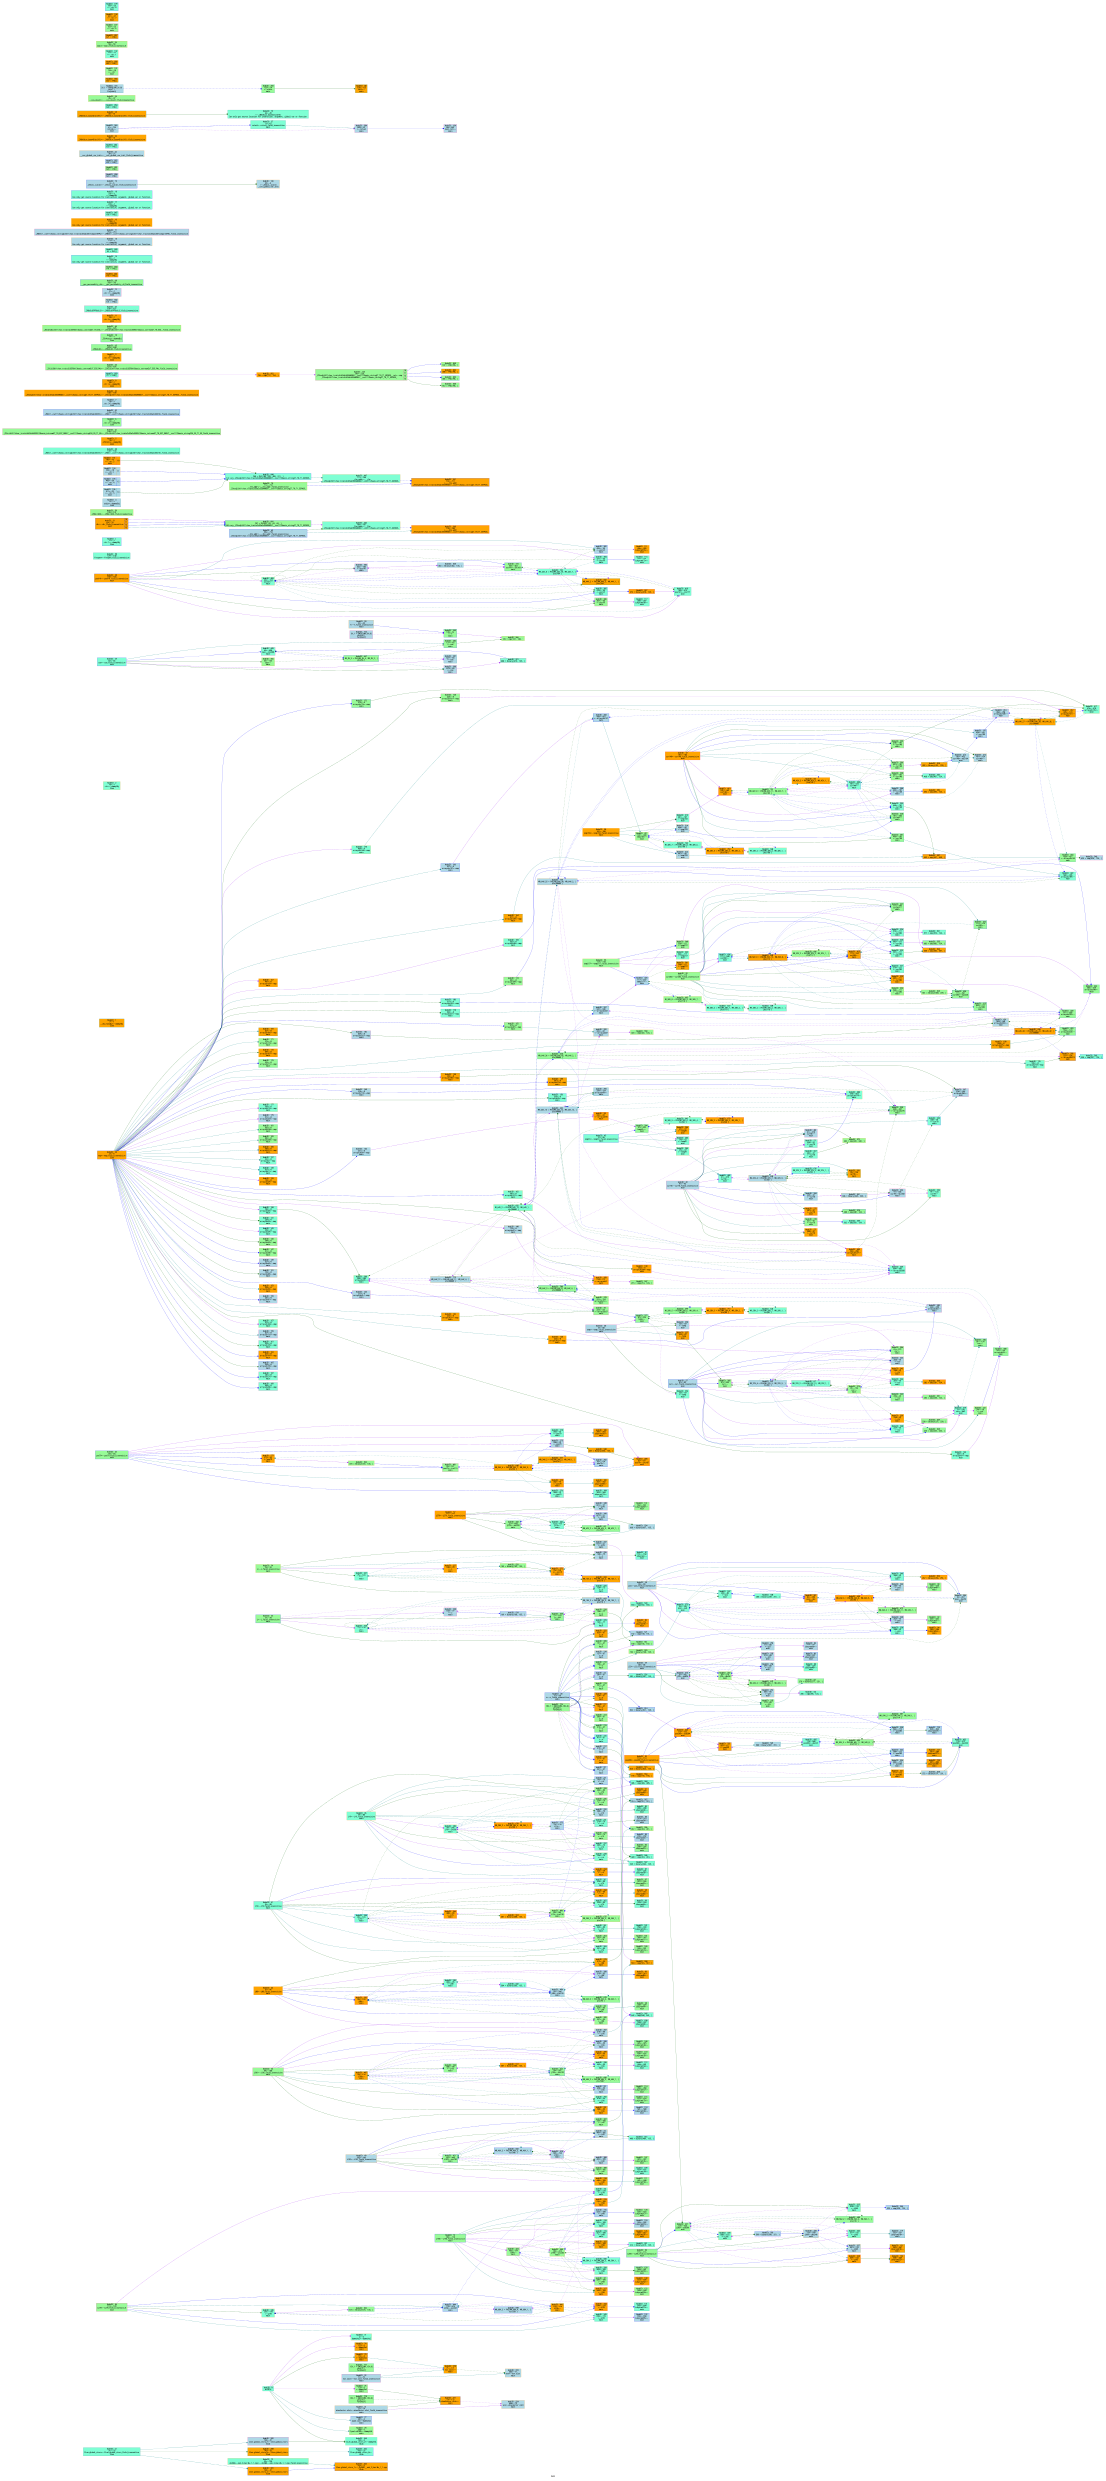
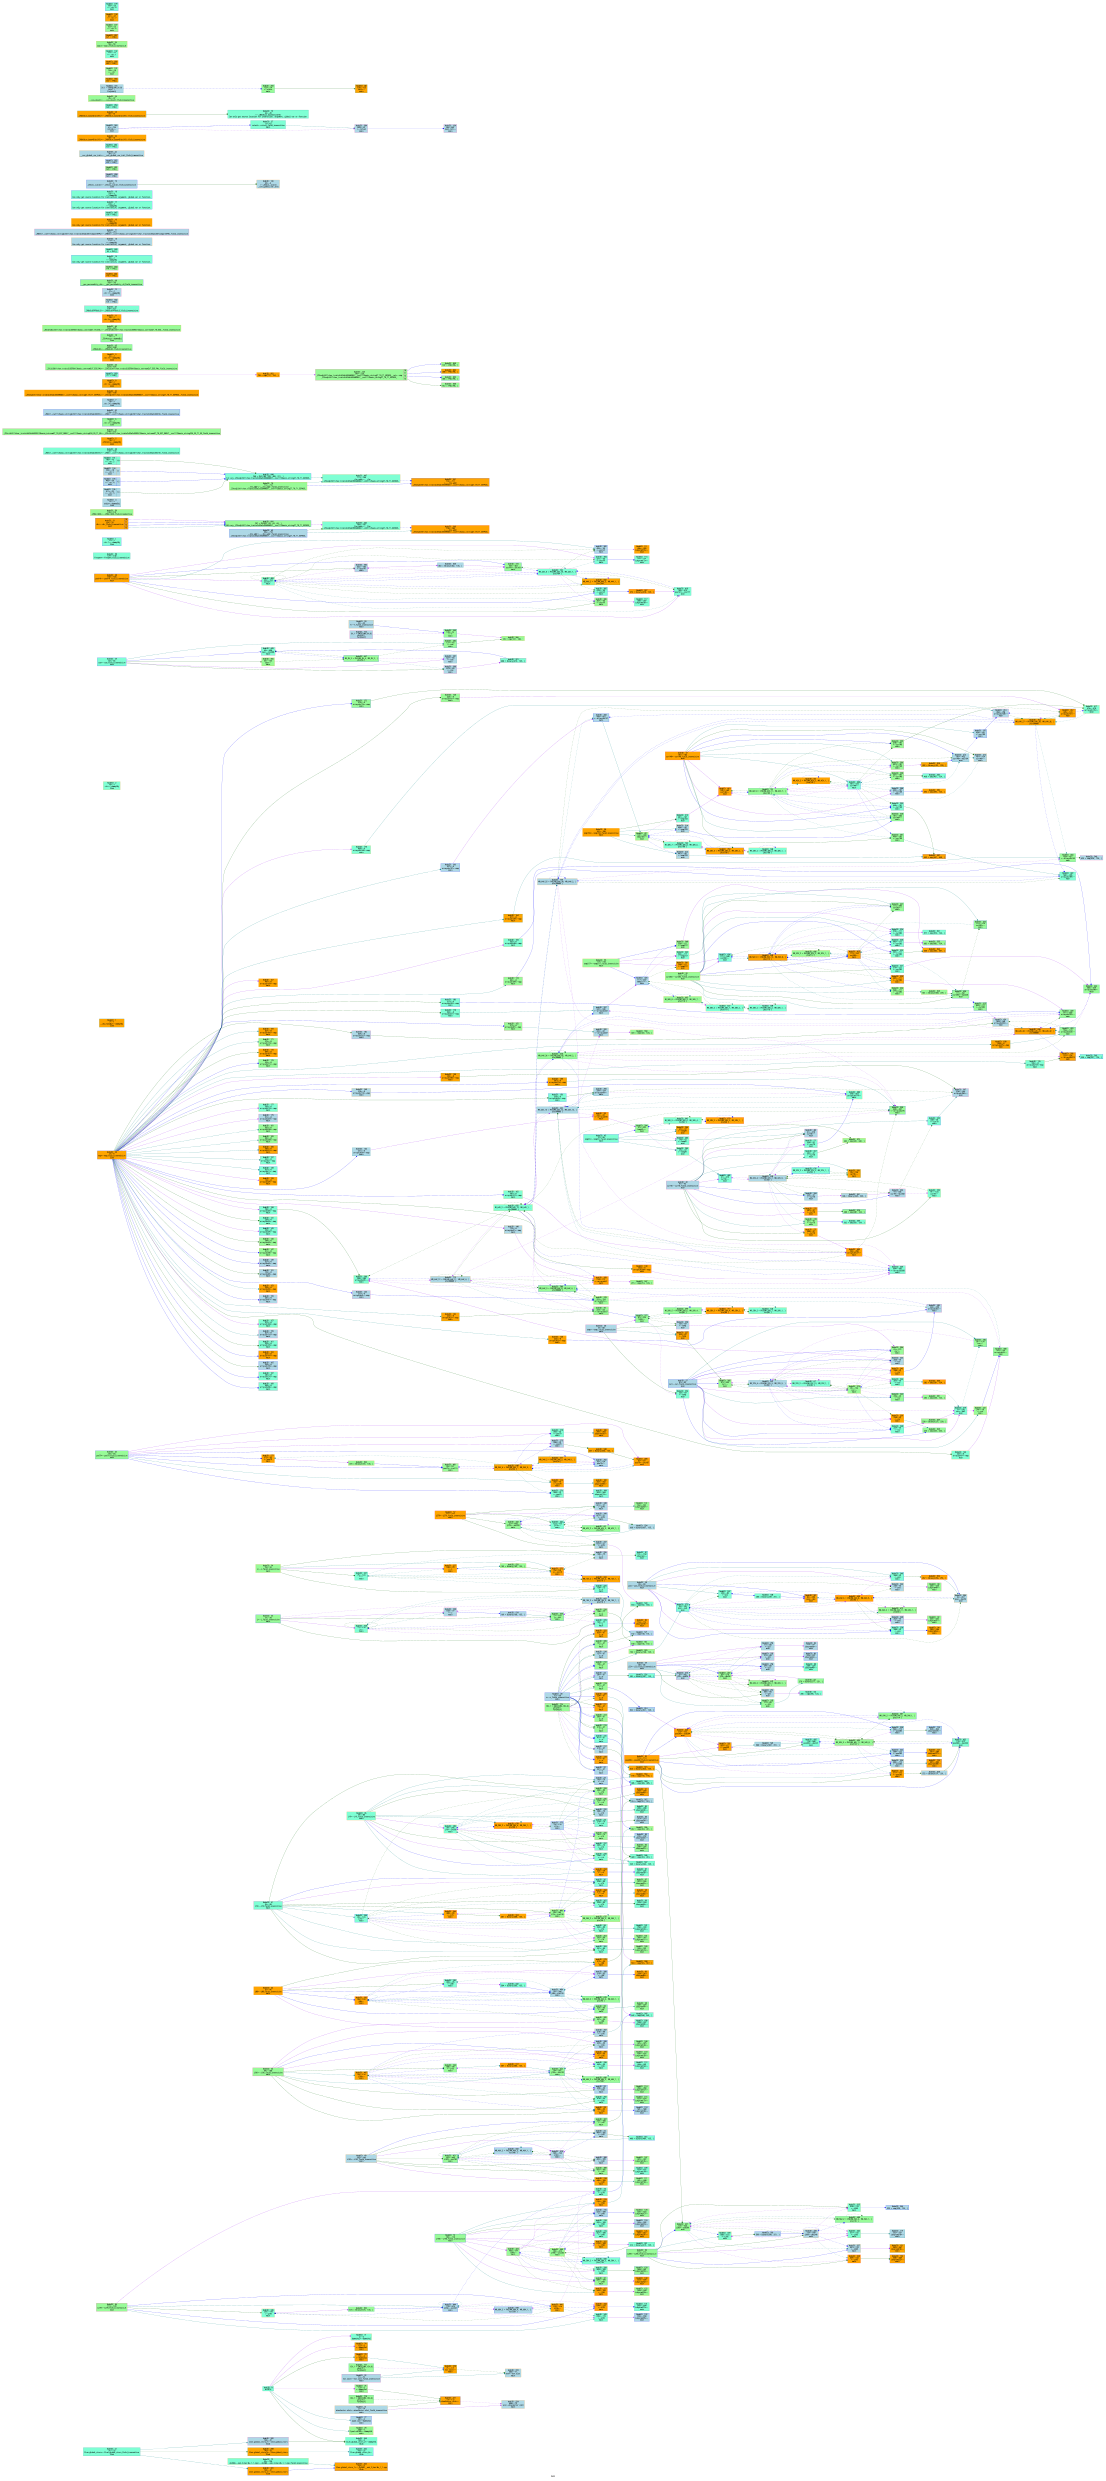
(112, 461) -> (112, 461)
